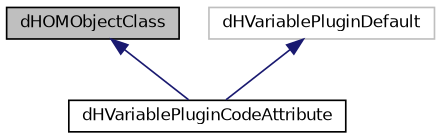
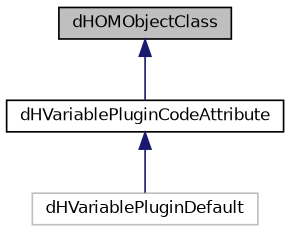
(258, 75) -> (145, 171)
